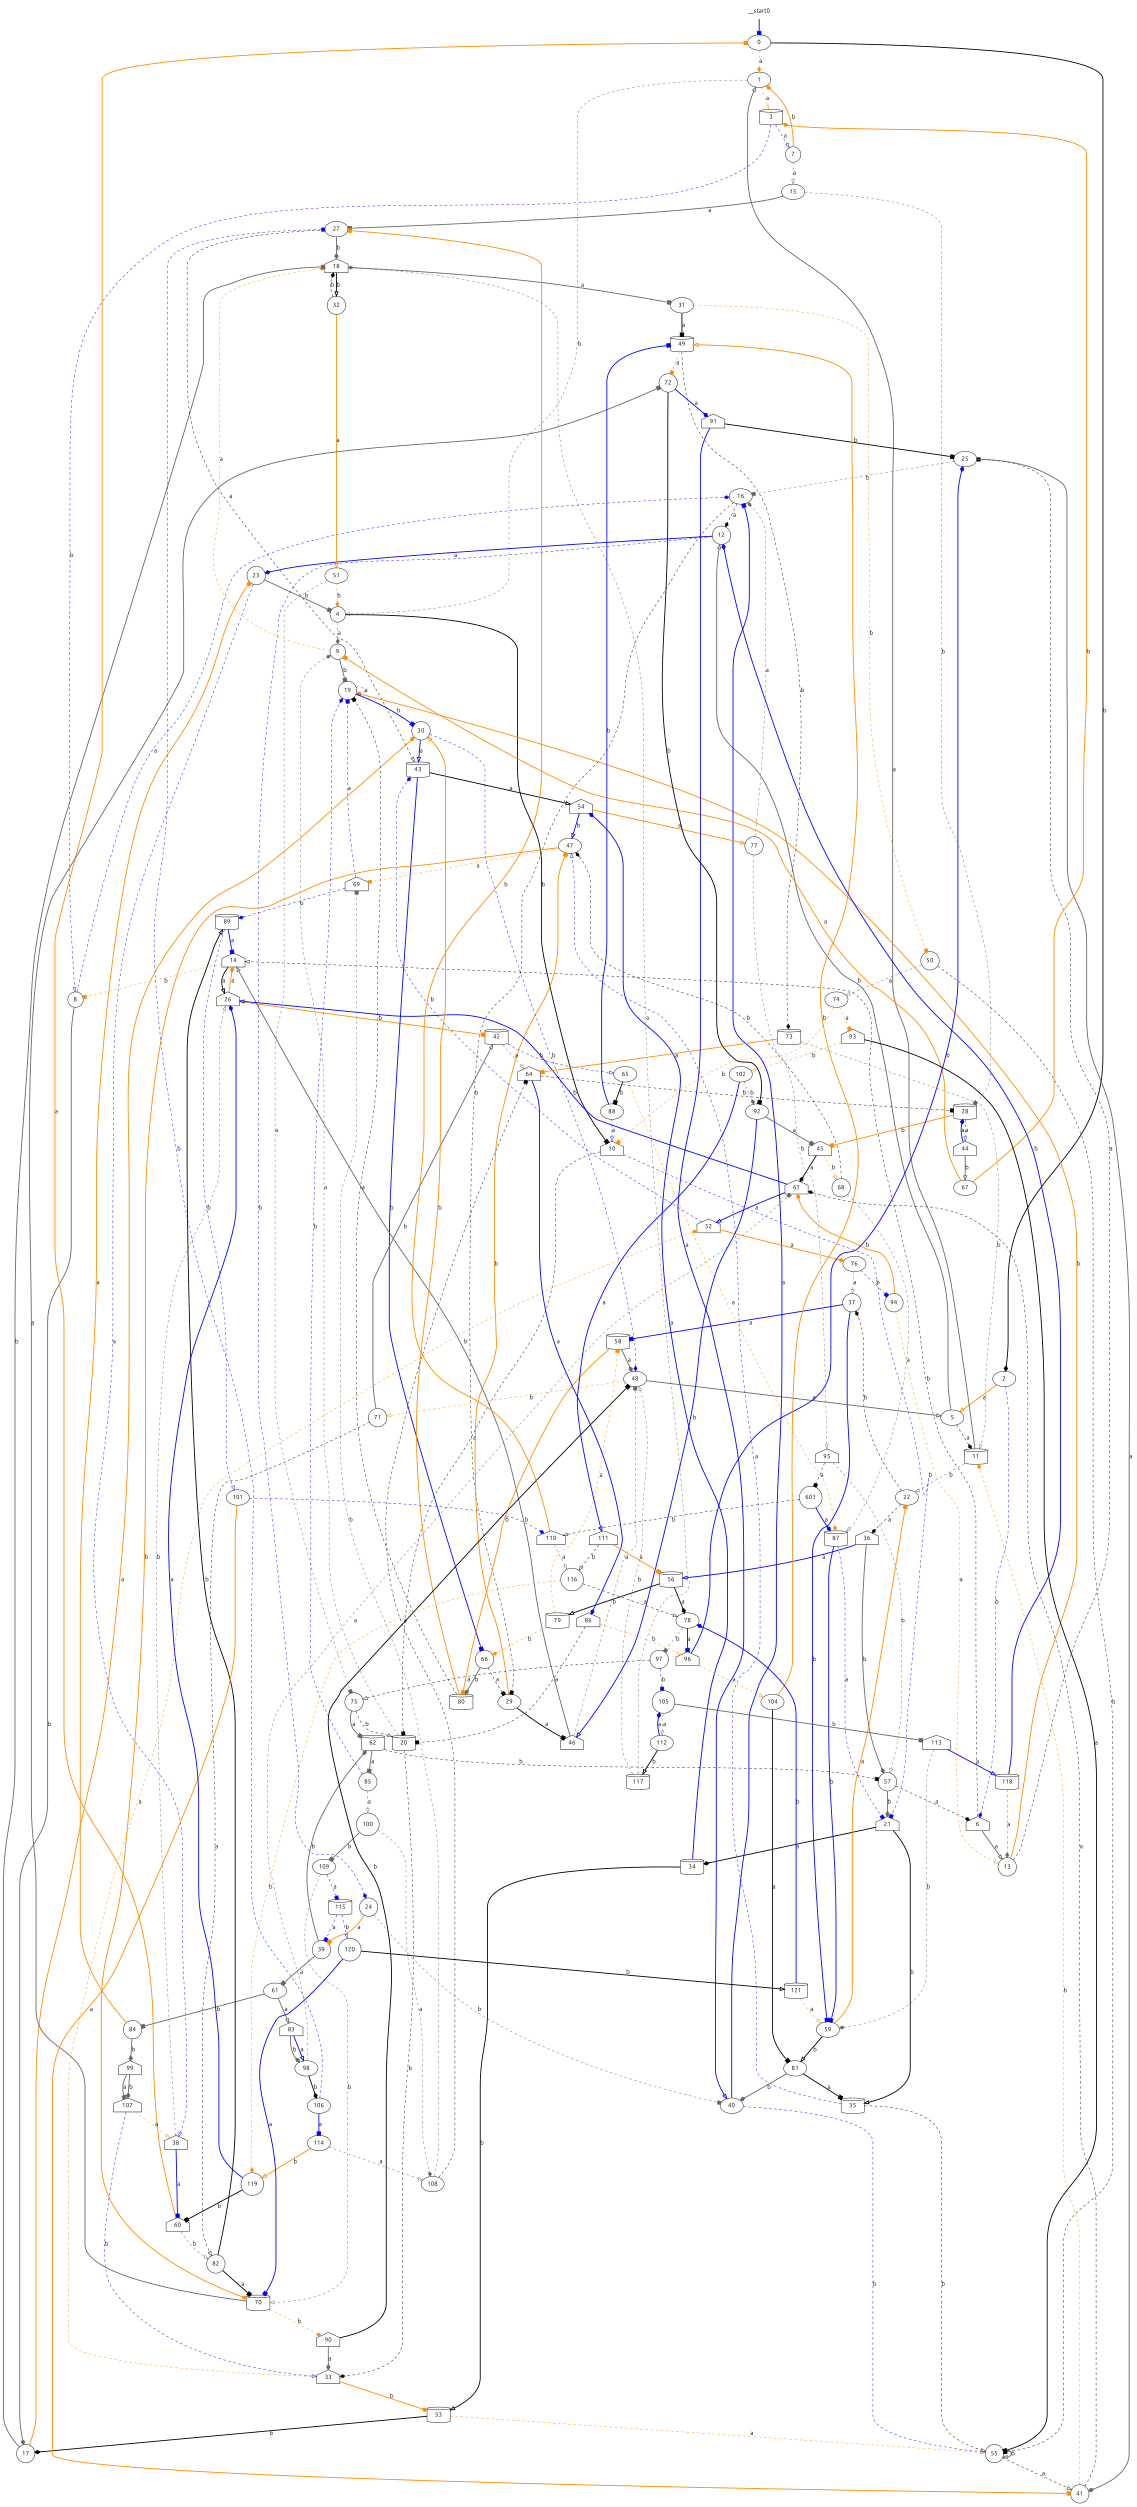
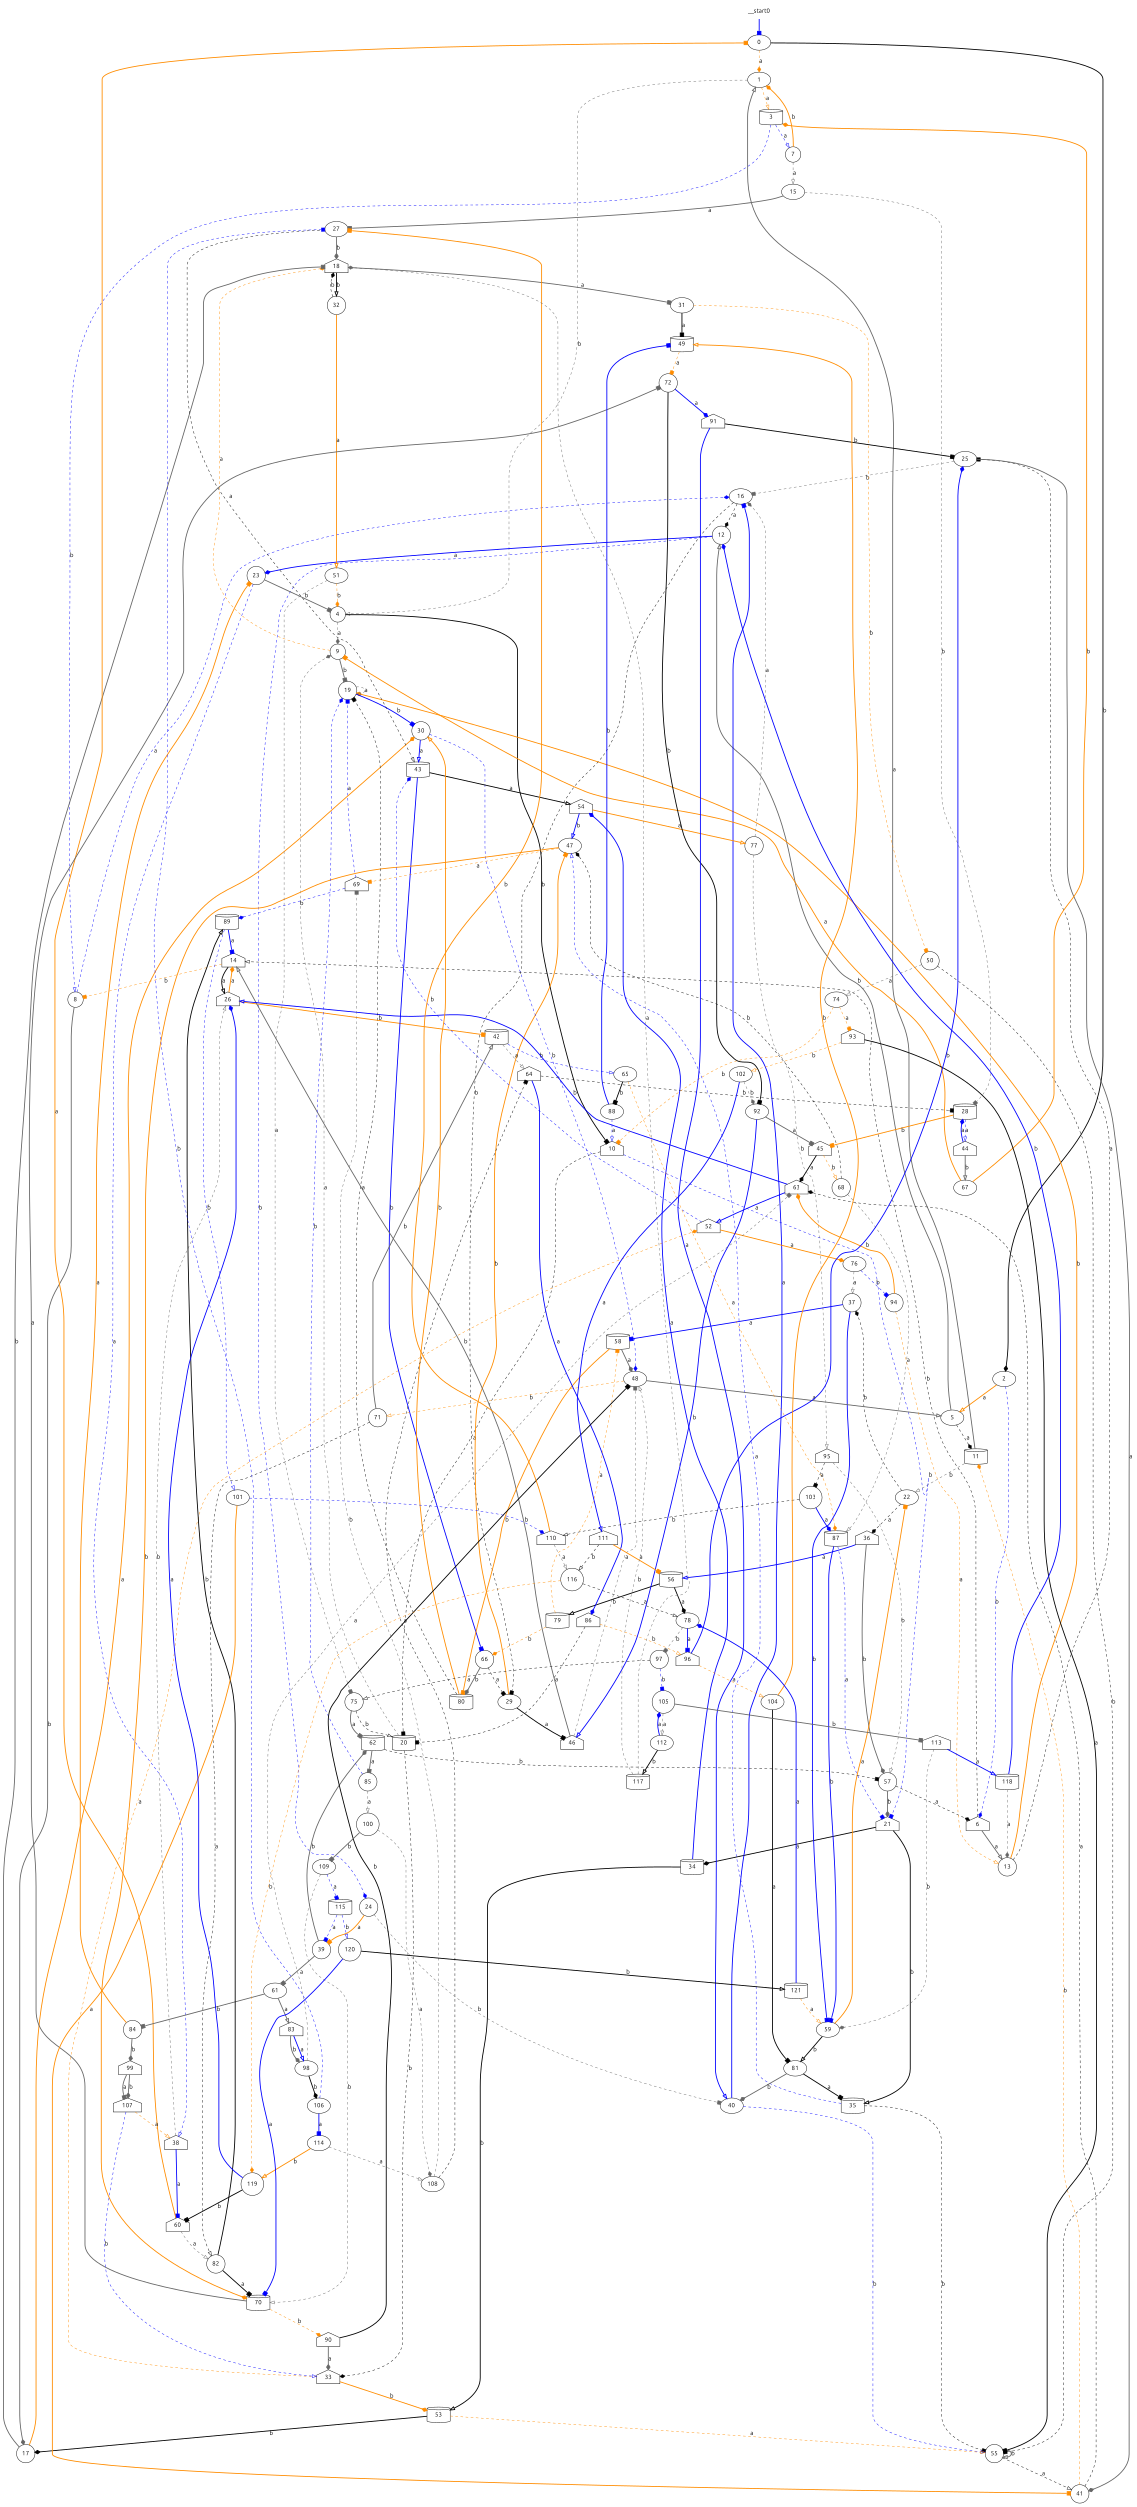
(789, 1037) -> none
(811, 1498) -> (811, 1498)
(798, 1802) -> (798, 1802)
(195, 2244) -> (195, 2244)
(942, 2260) -> (942, 2260)
